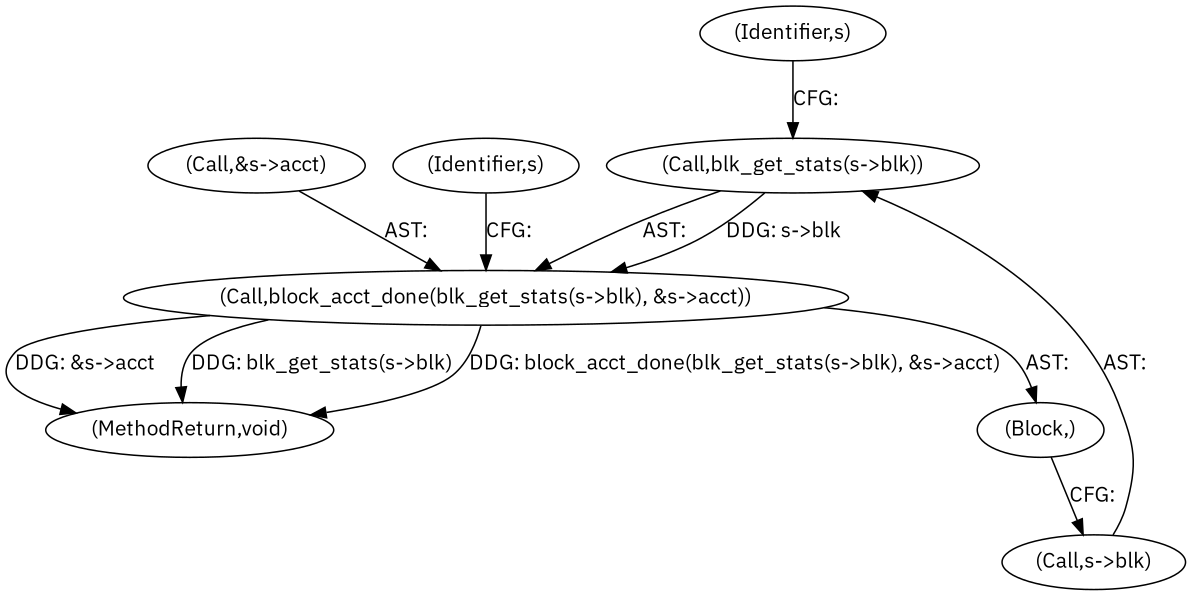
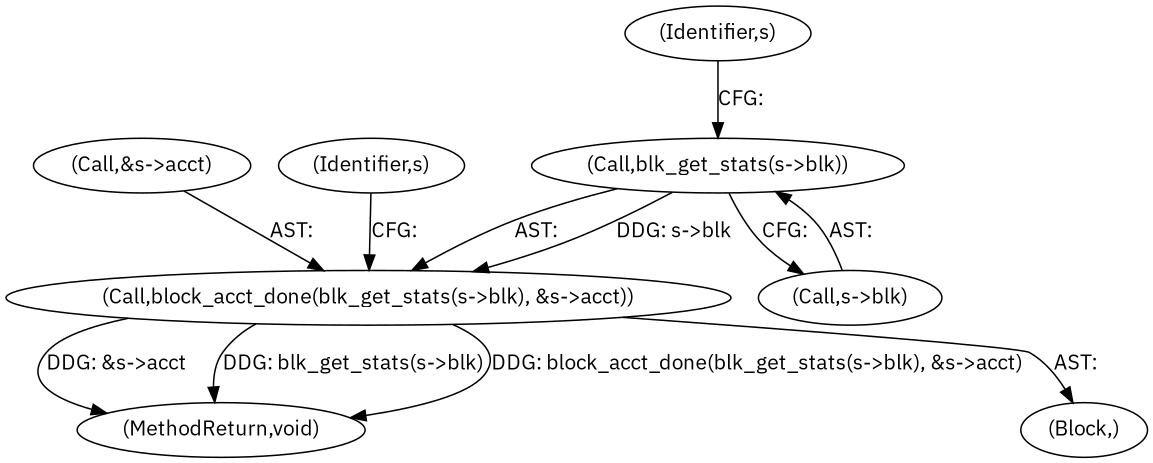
(1064, 489) -> (754, 234)
